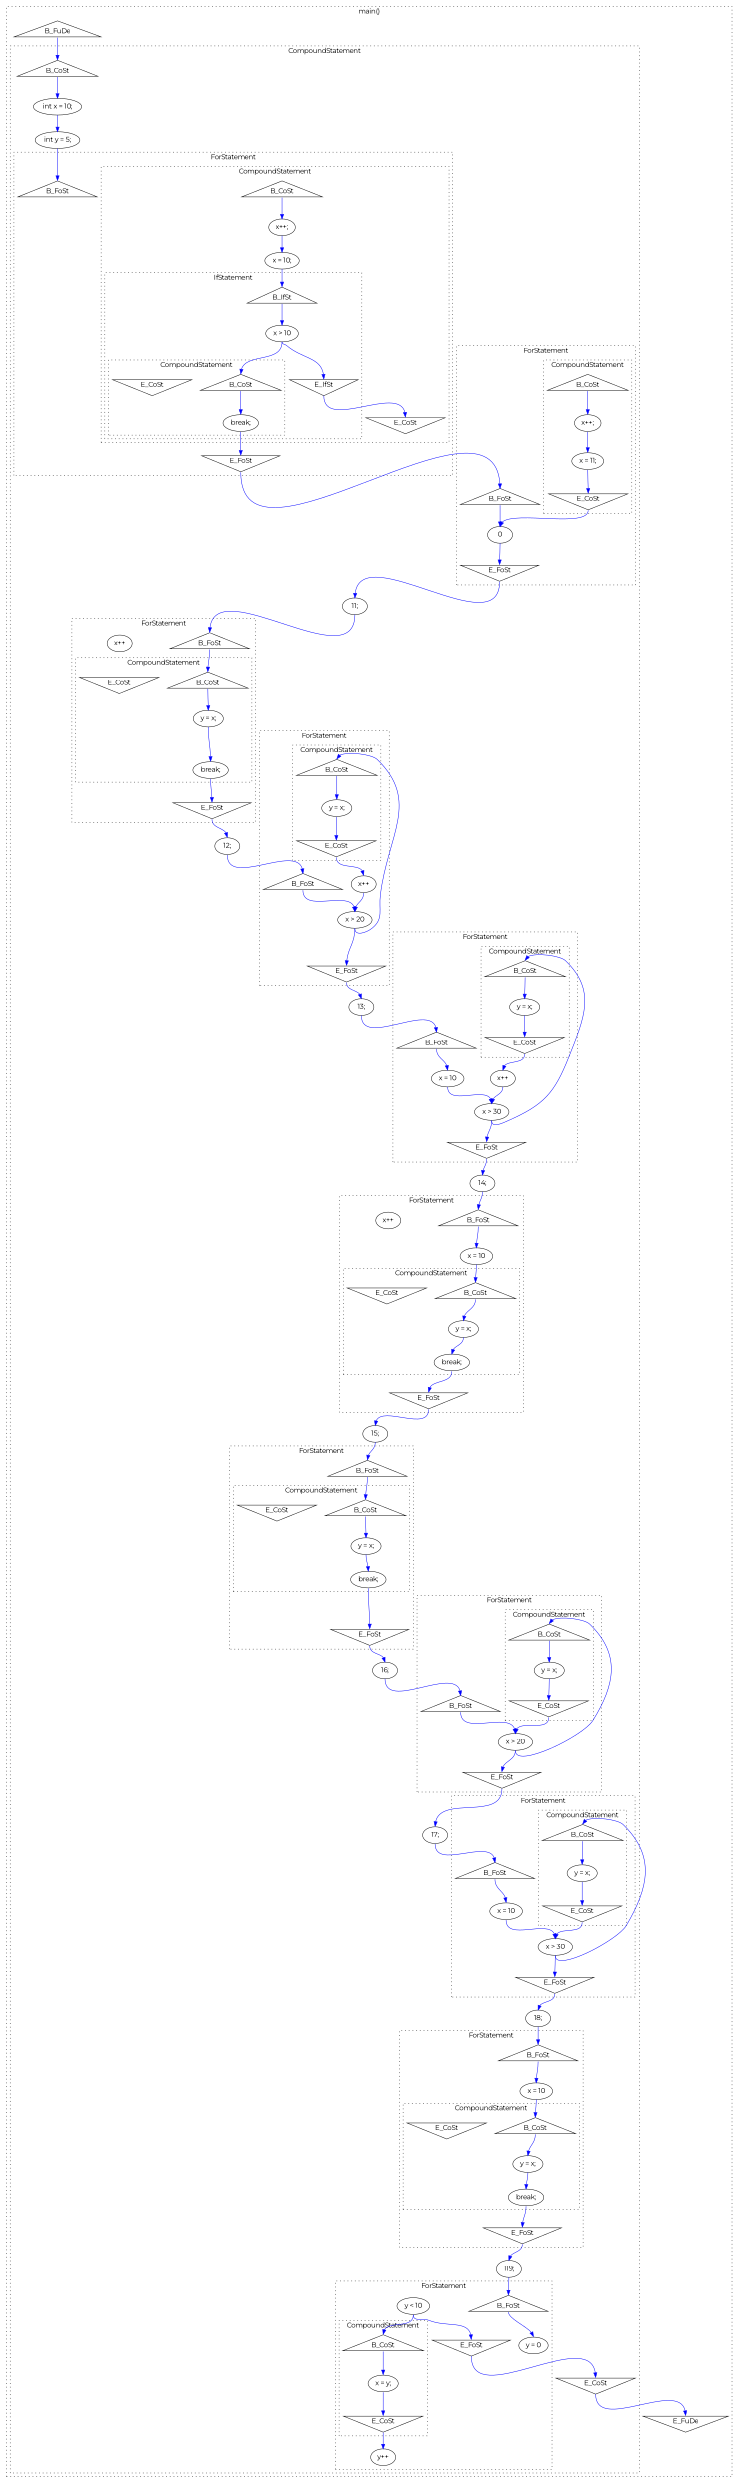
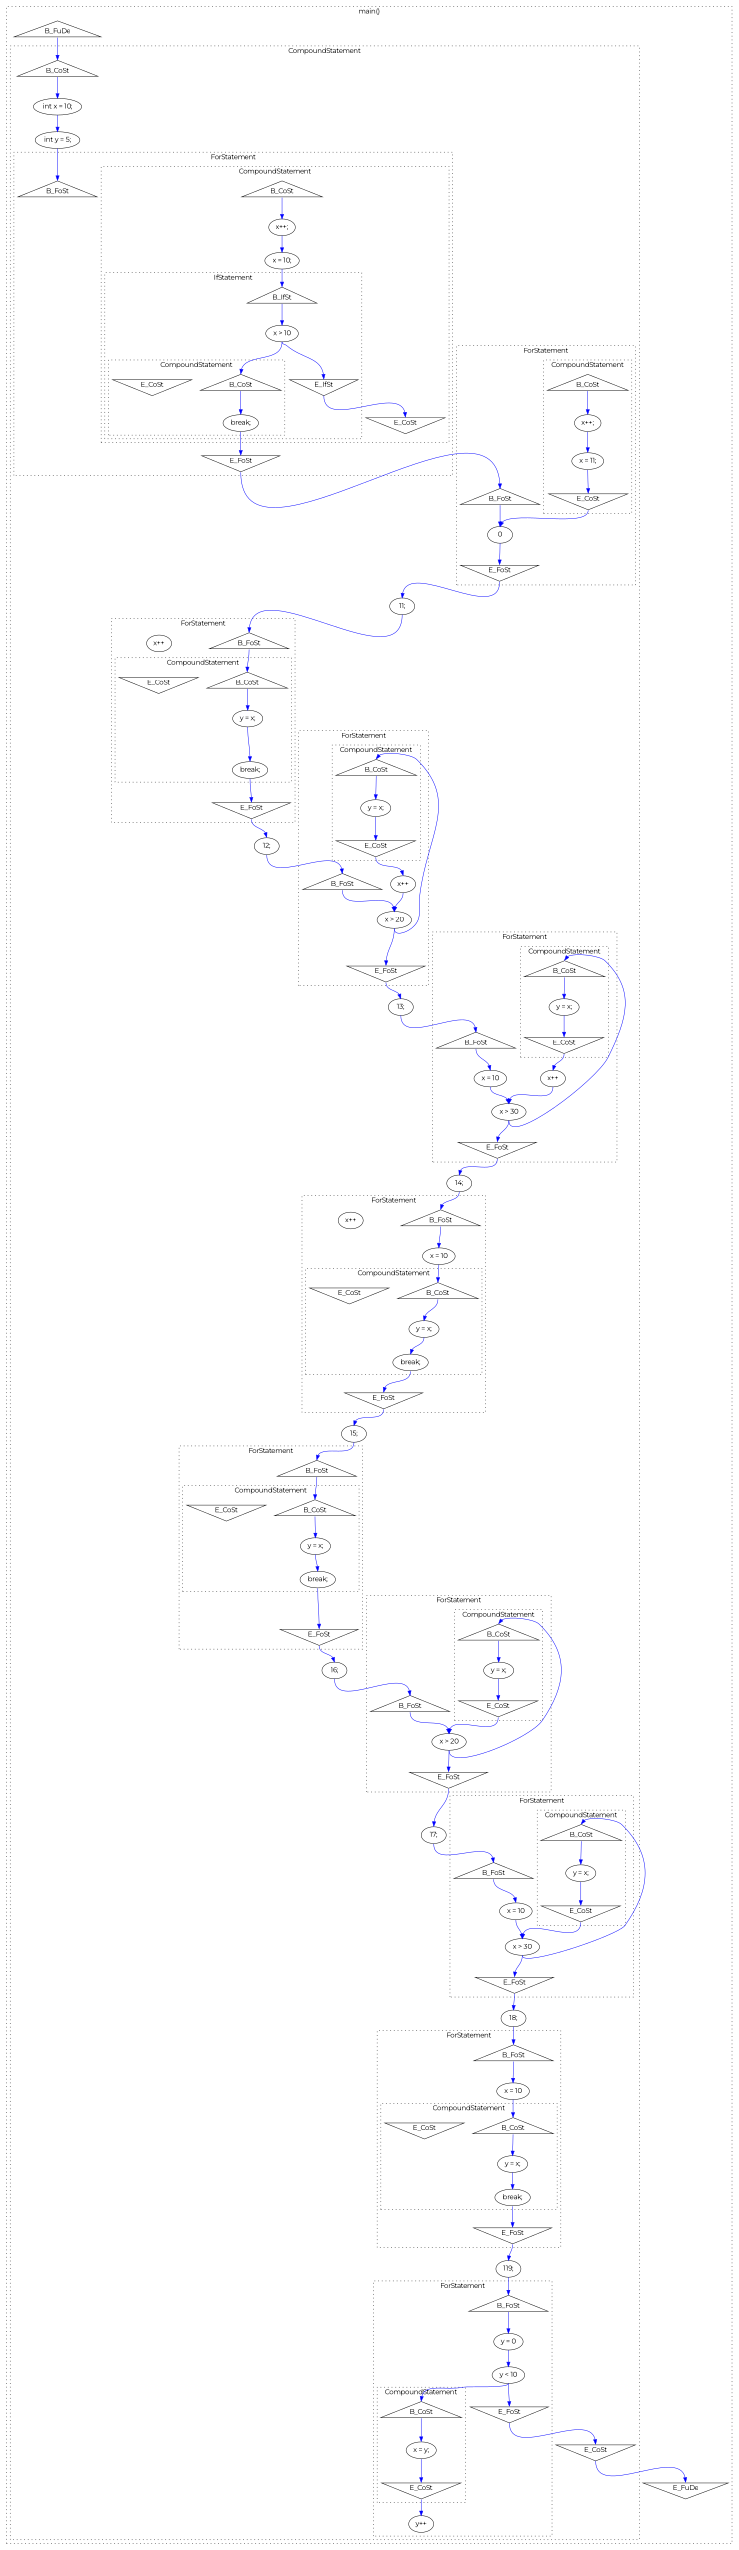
none -> (508, 2356)
